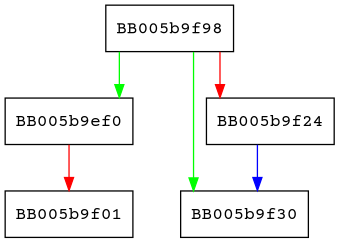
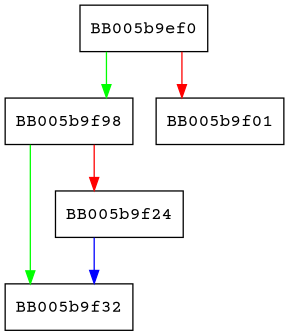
(119, 68) -> (106, 68)
(245, 214) -> (69, 307)
